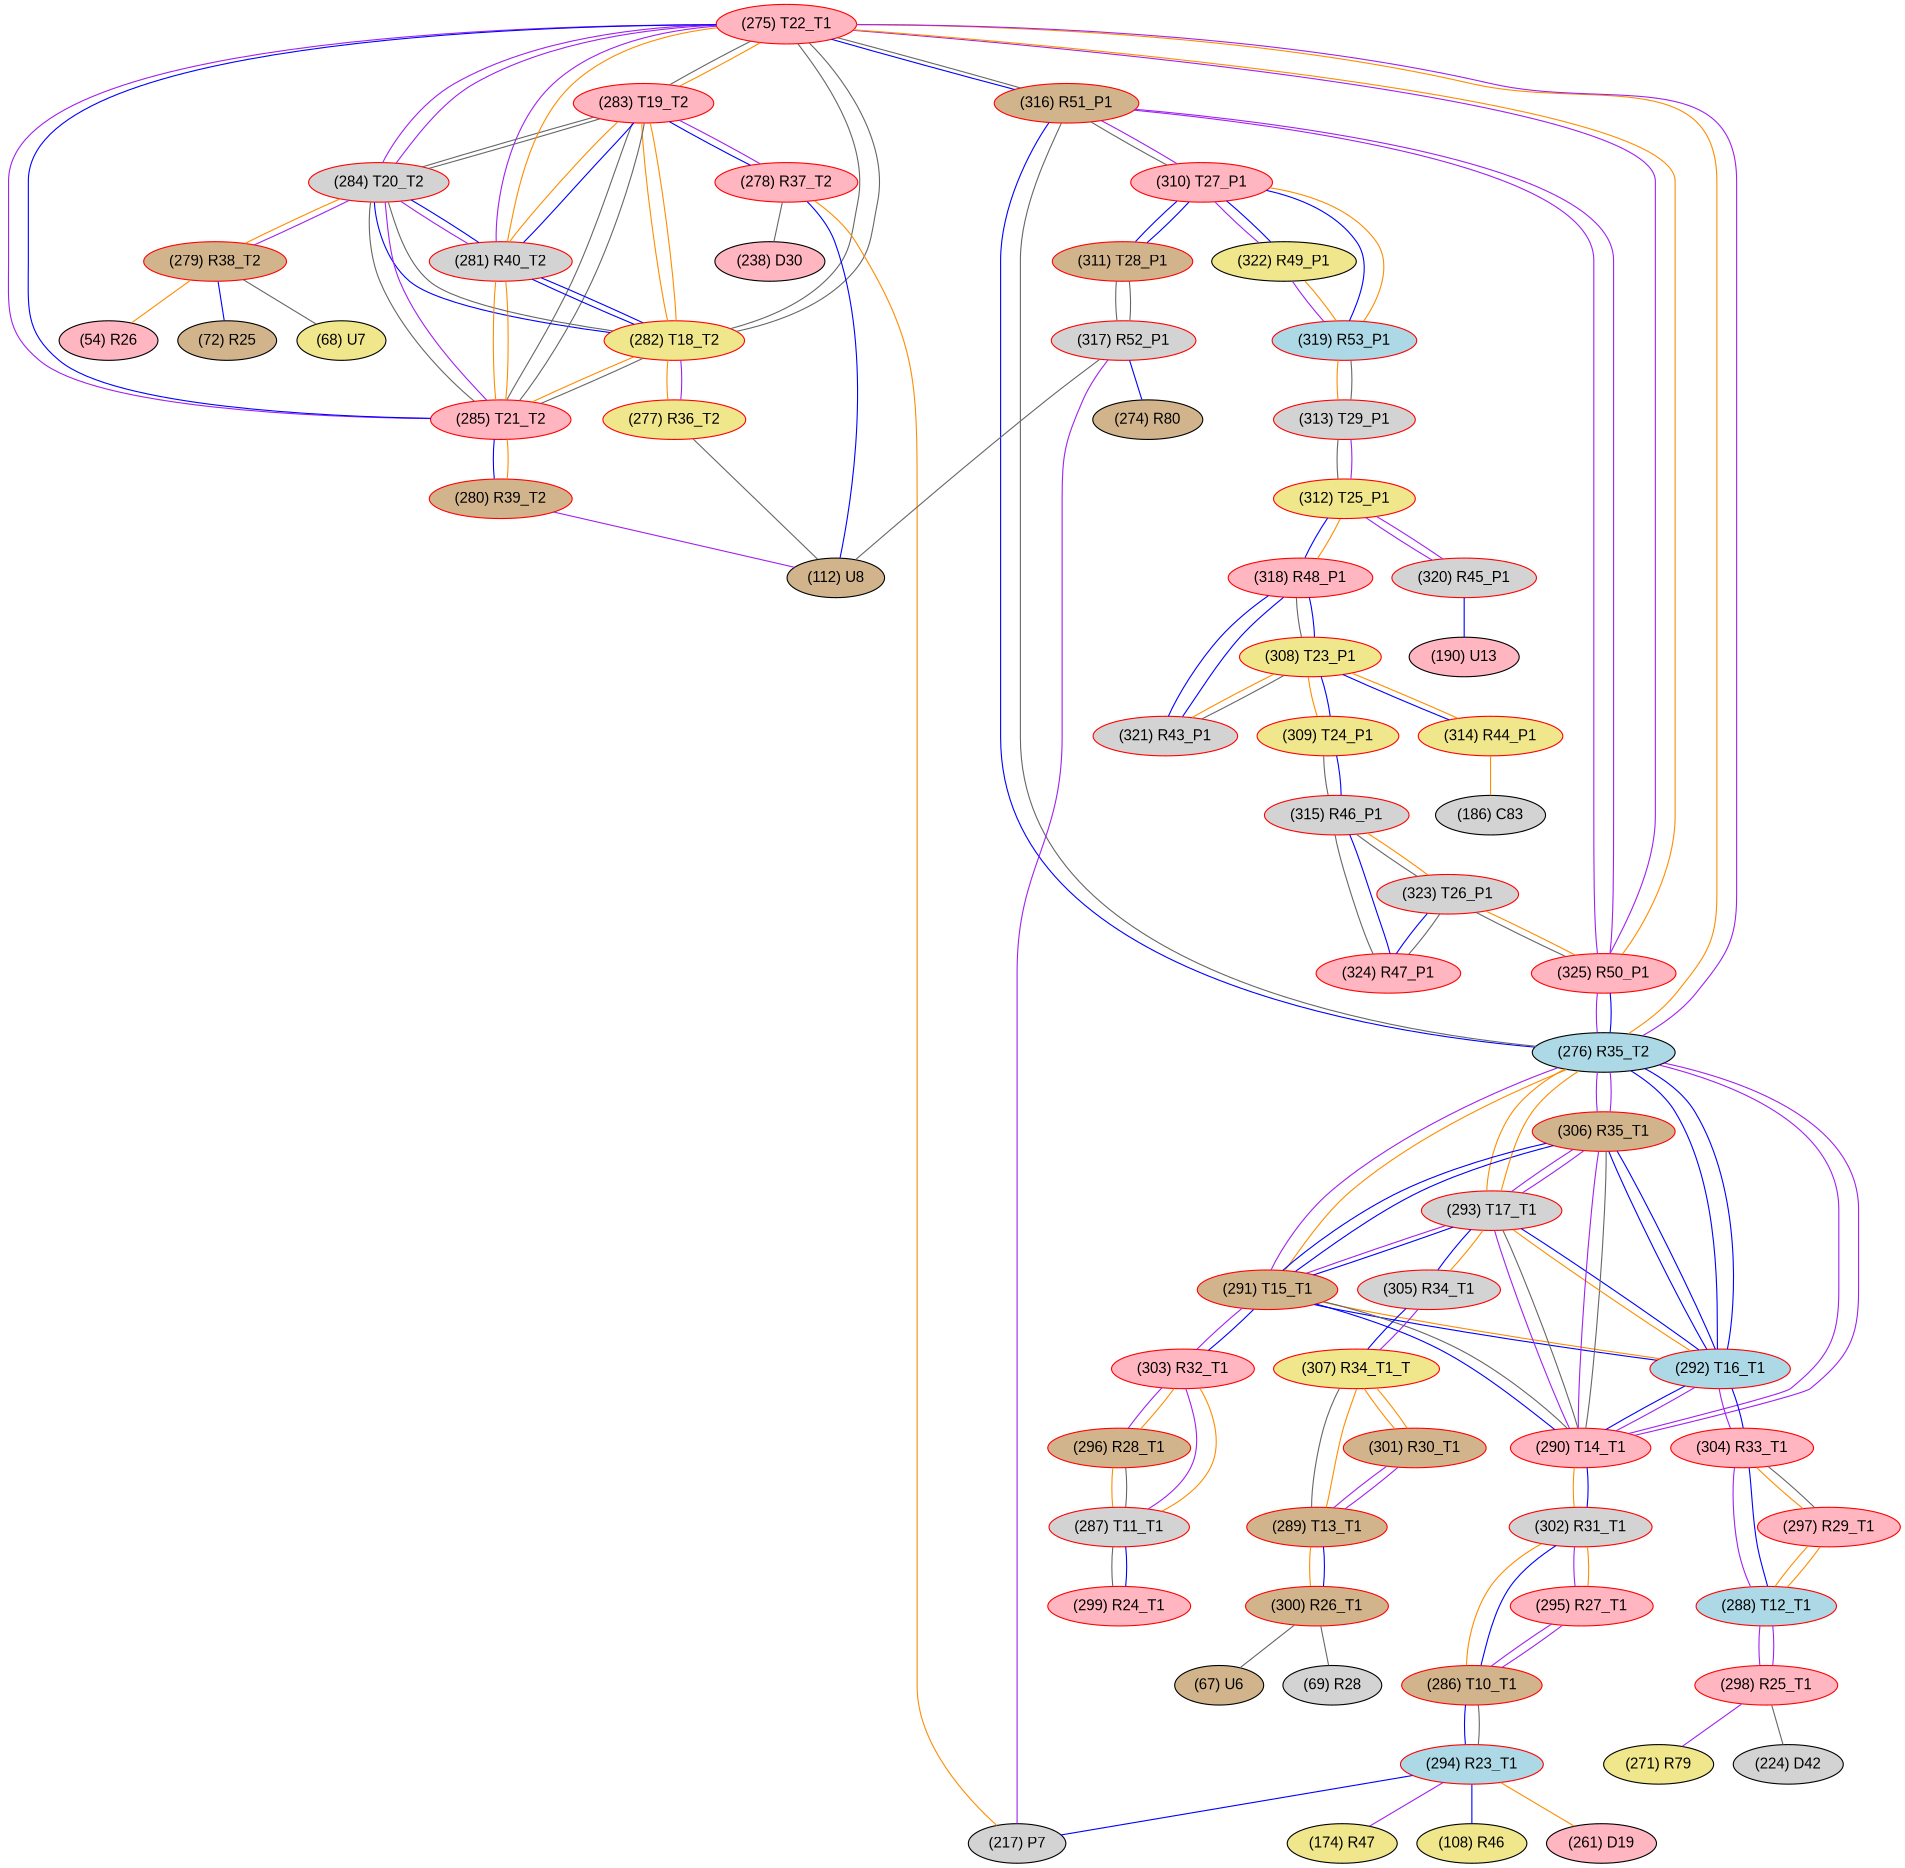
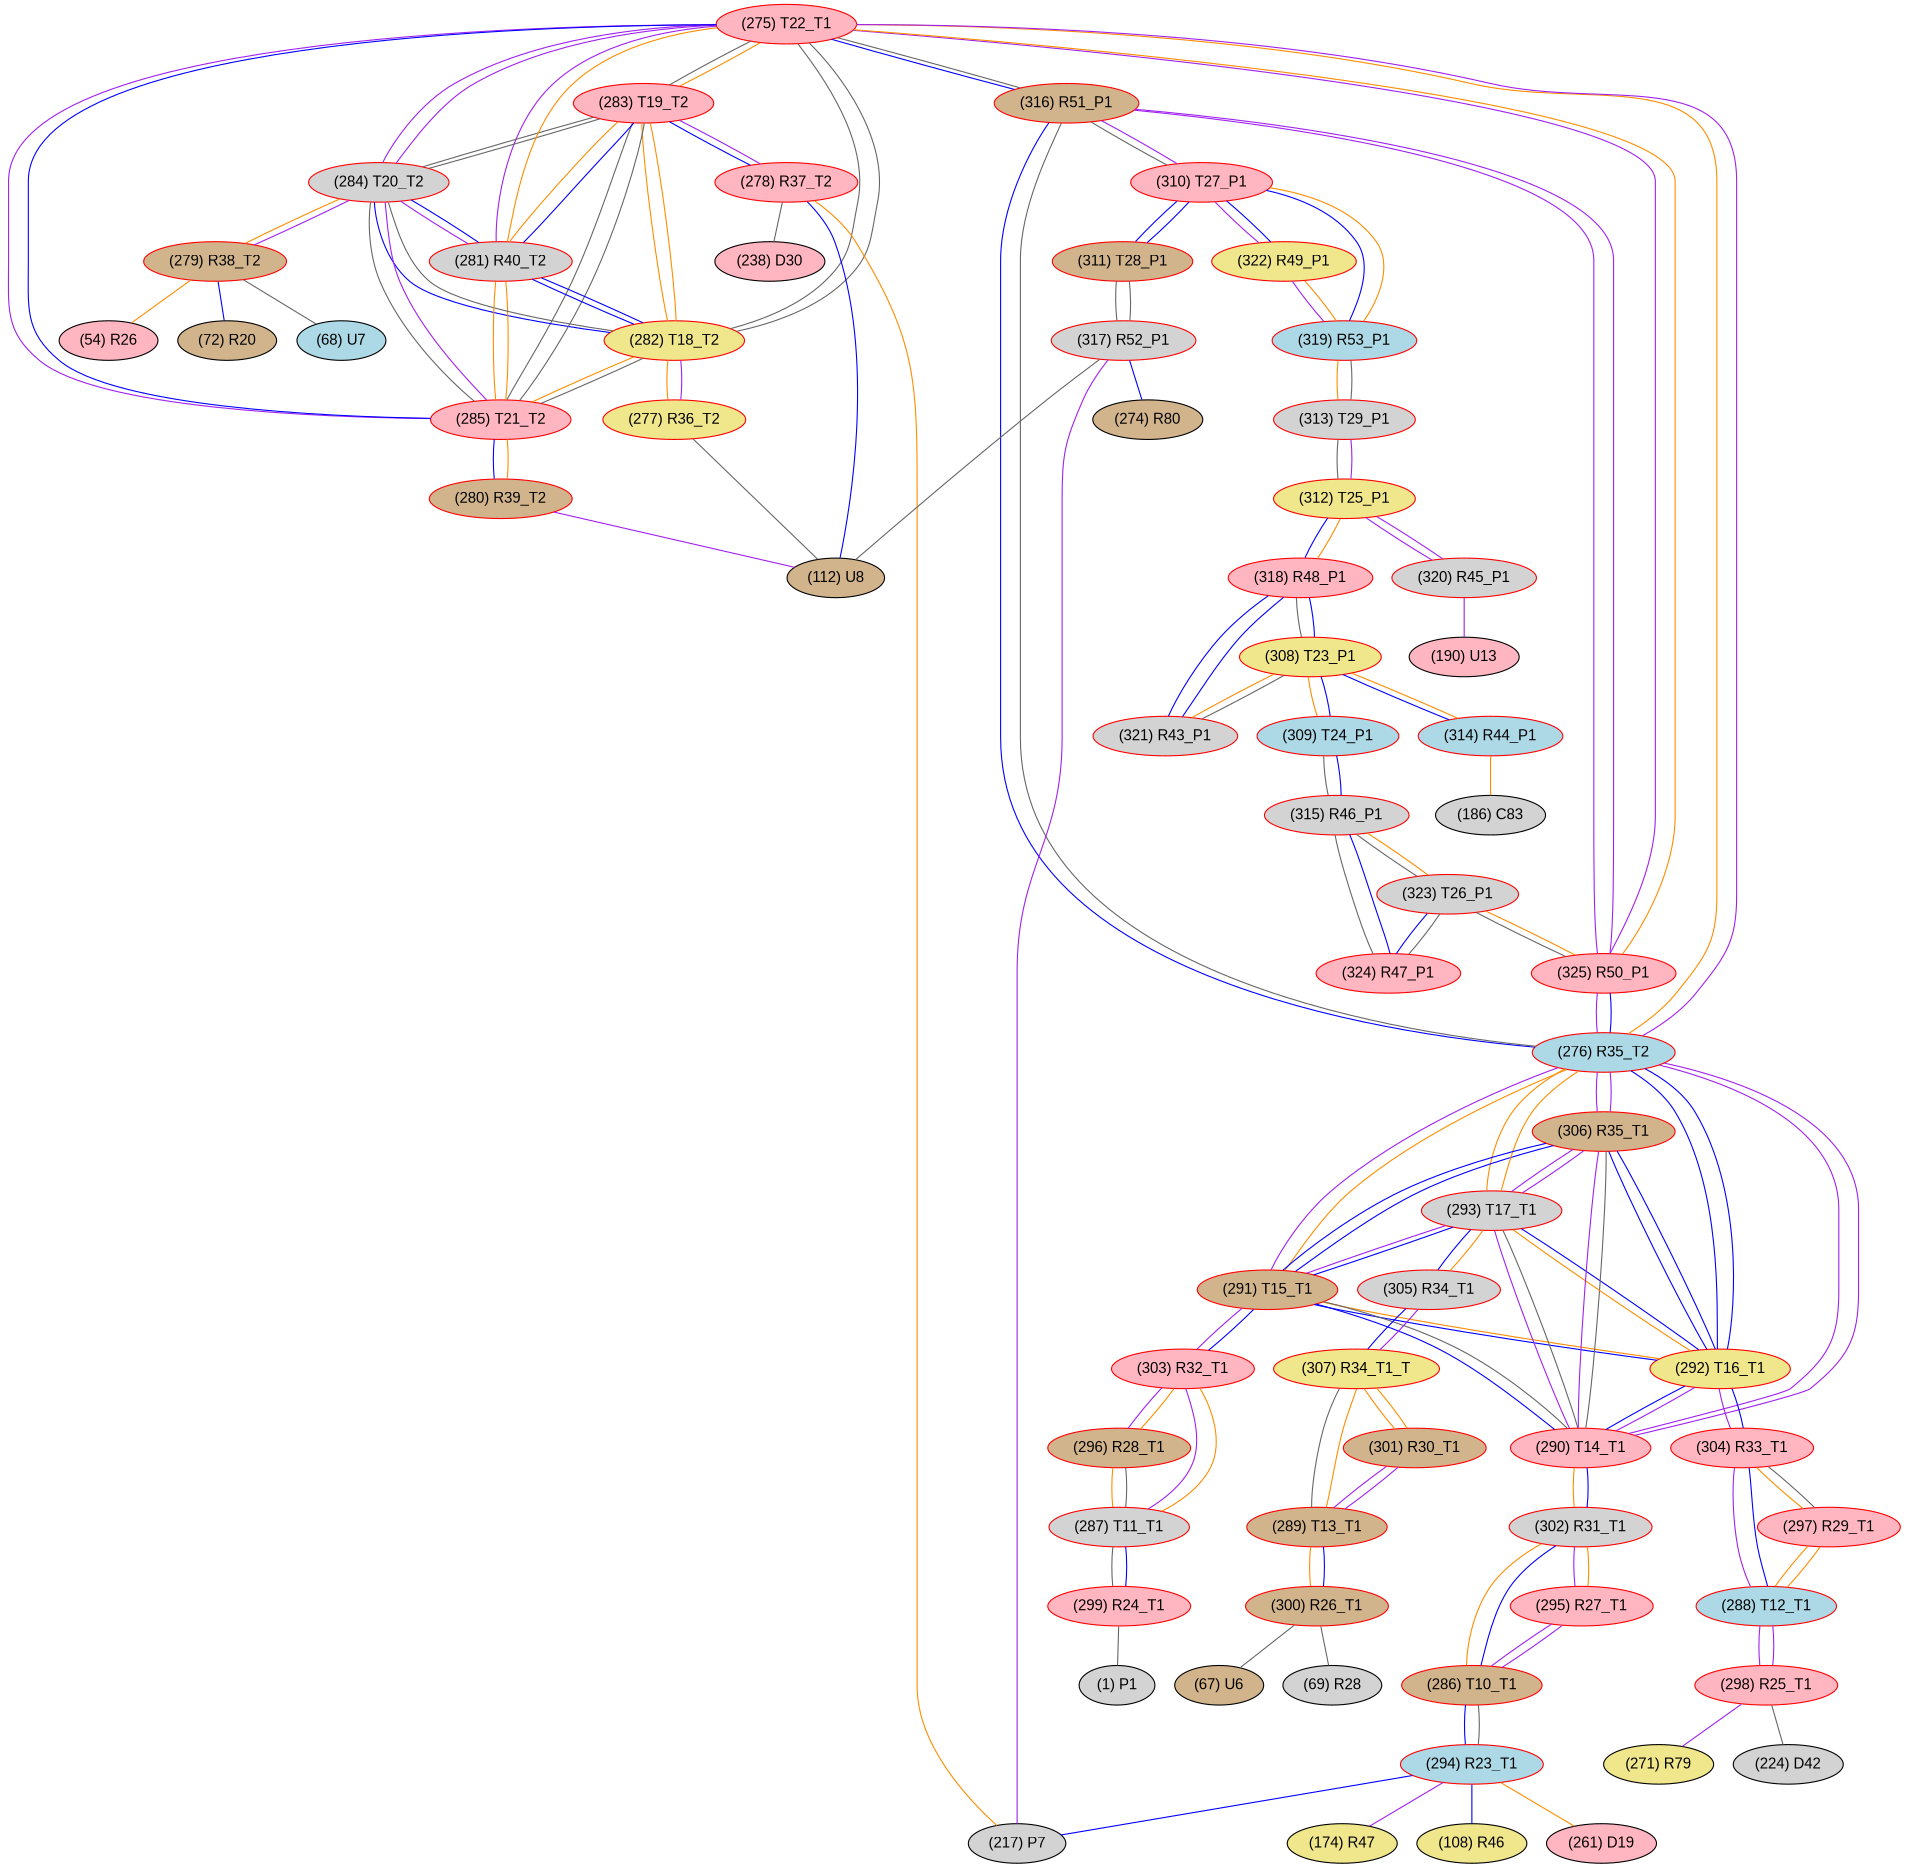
(1284, 261) -> (1284, 261)
(227, 341) -> (227, 341)
(341, 341) -> (341, 341)
(1464, 618) -> (1464, 618)
(1328, 736) -> (1328, 736)
(1491, 736) -> (1491, 736)
(1604, 1052) -> (1604, 1052)
(1720, 1369) -> (1720, 1369)
none -> (1117, 1685)
